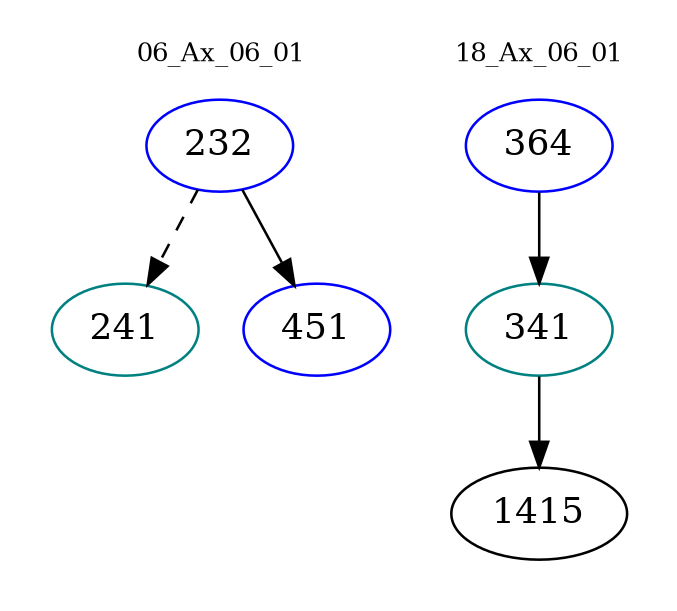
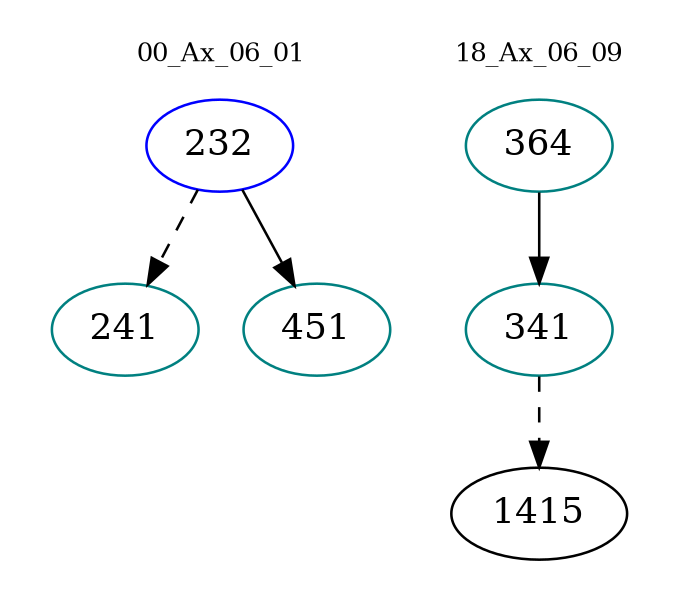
(221, 55) -> (221, 55)
(539, 55) -> (539, 55)
(539, 146) -> (539, 146)
(317, 330) -> (317, 330)
(539, 409) -> (539, 409)
